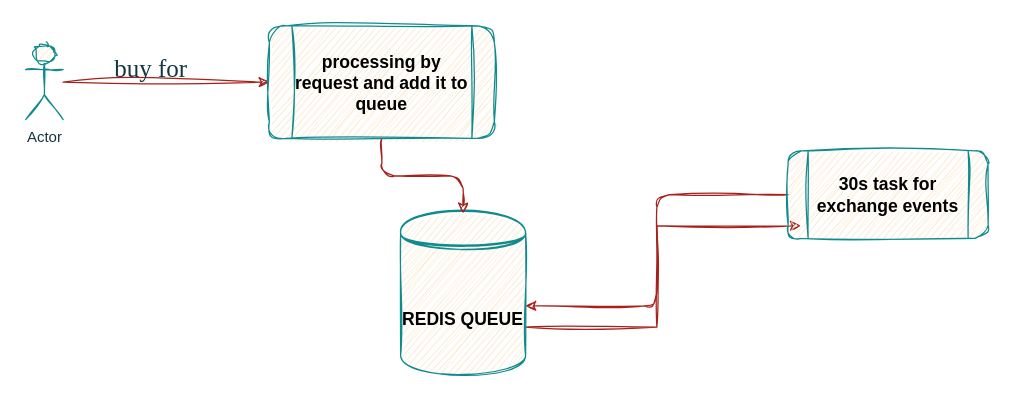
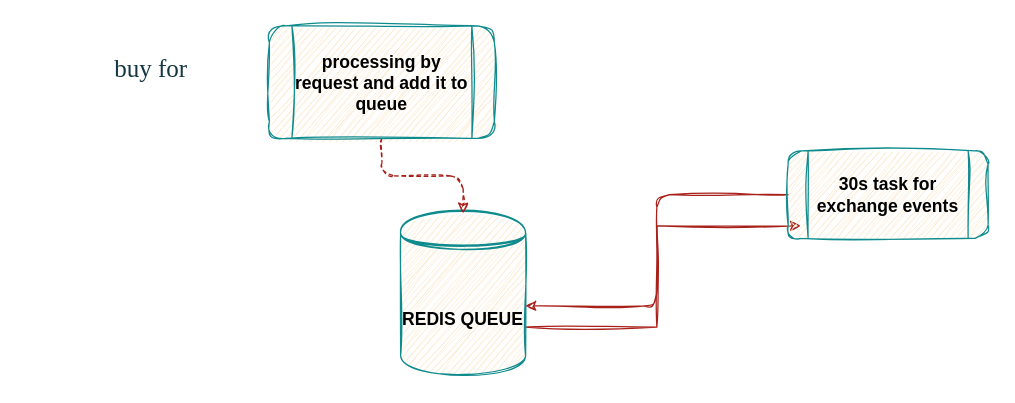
(44, 82) -> none
(162, 82) -> none
(419, 176) -> (419, 176)
